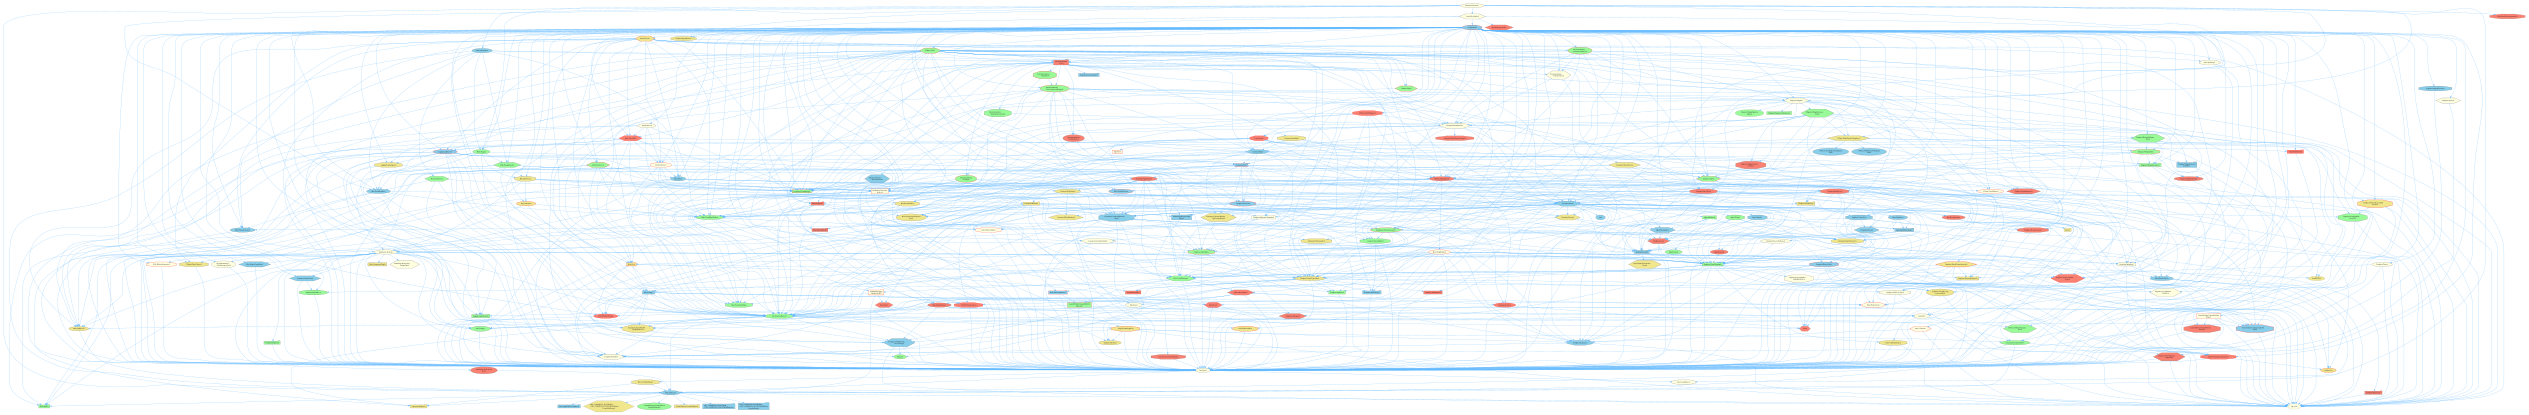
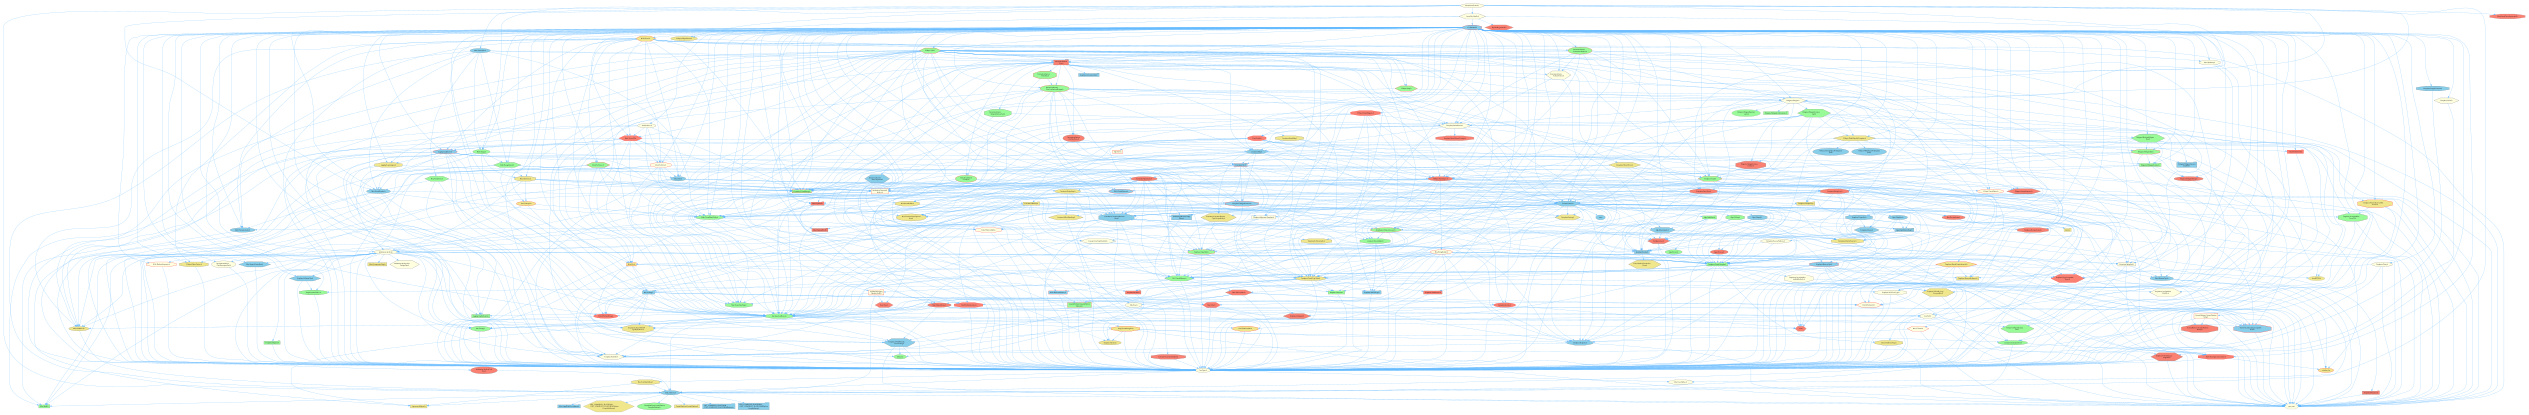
(1243, 204) -> (1242, 204)
(1940, 293) -> (1938, 293)
